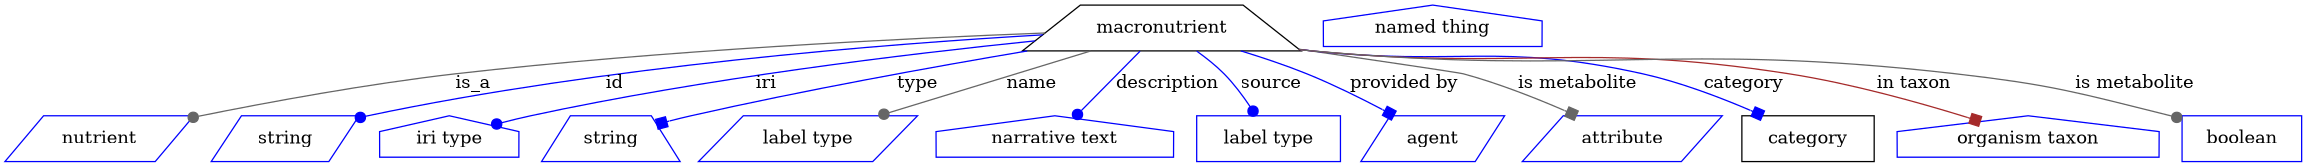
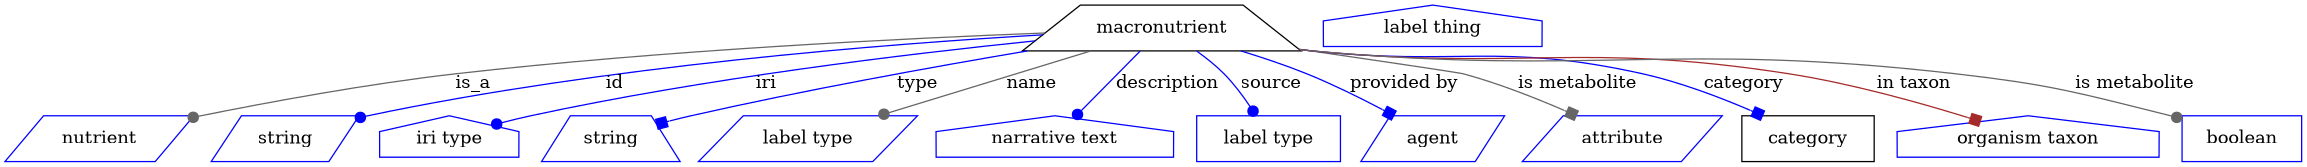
(1433, 28) -> (1433, 28)
